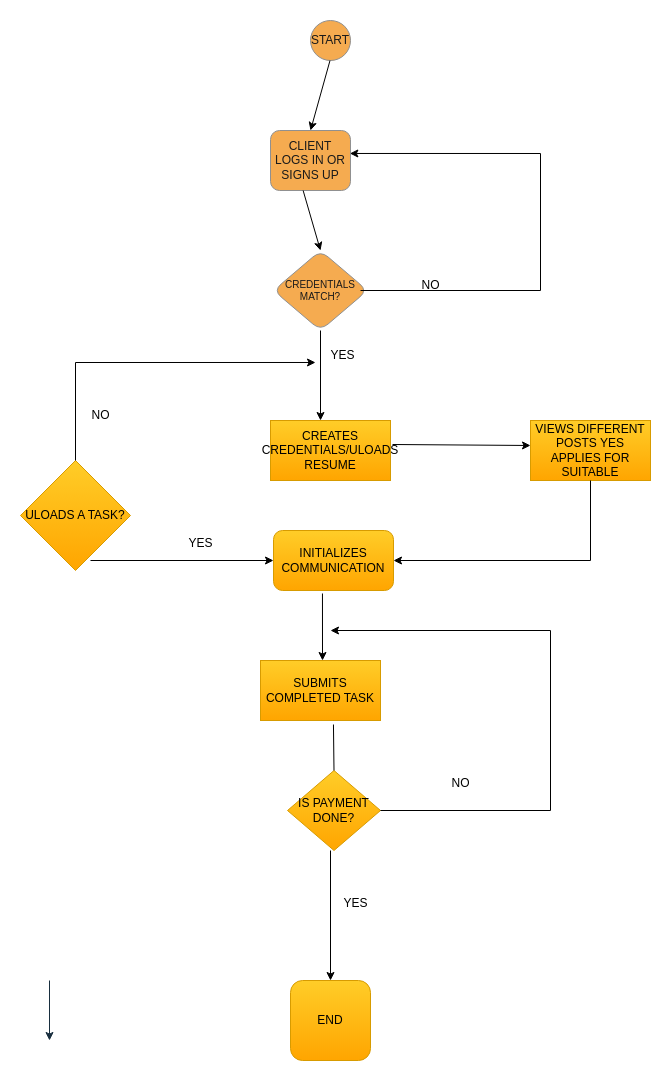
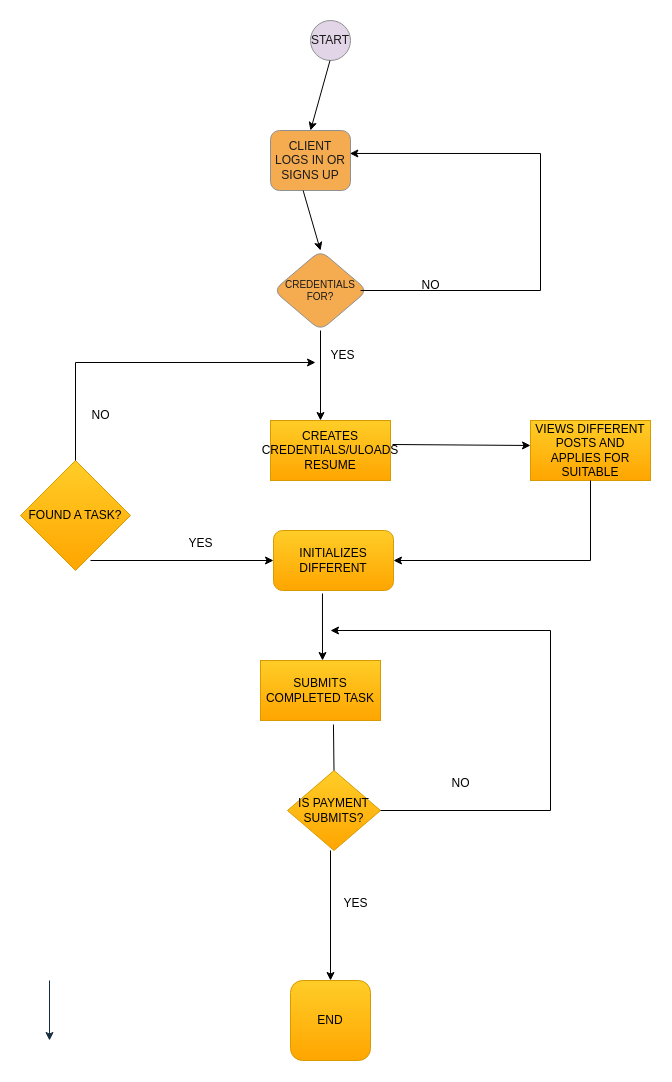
(331, 41) -> (331, 41)
(321, 291) -> (321, 291)
(591, 451) -> (591, 451)
(76, 516) -> (76, 516)
(334, 561) -> (334, 561)
(334, 811) -> (334, 811)
